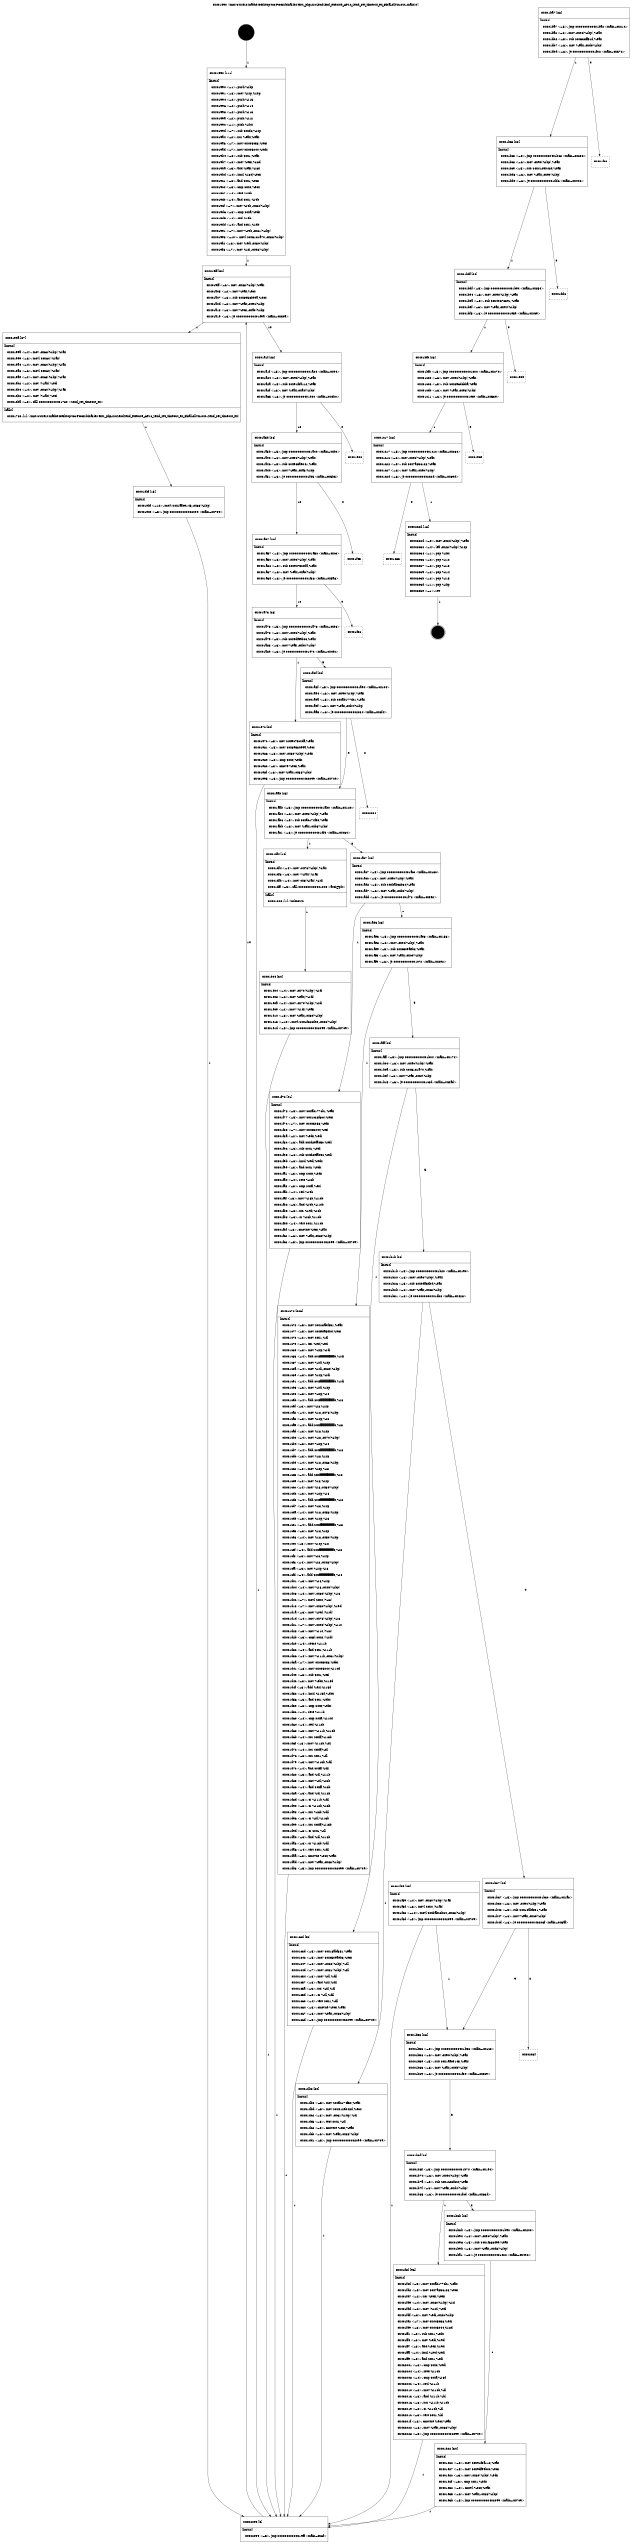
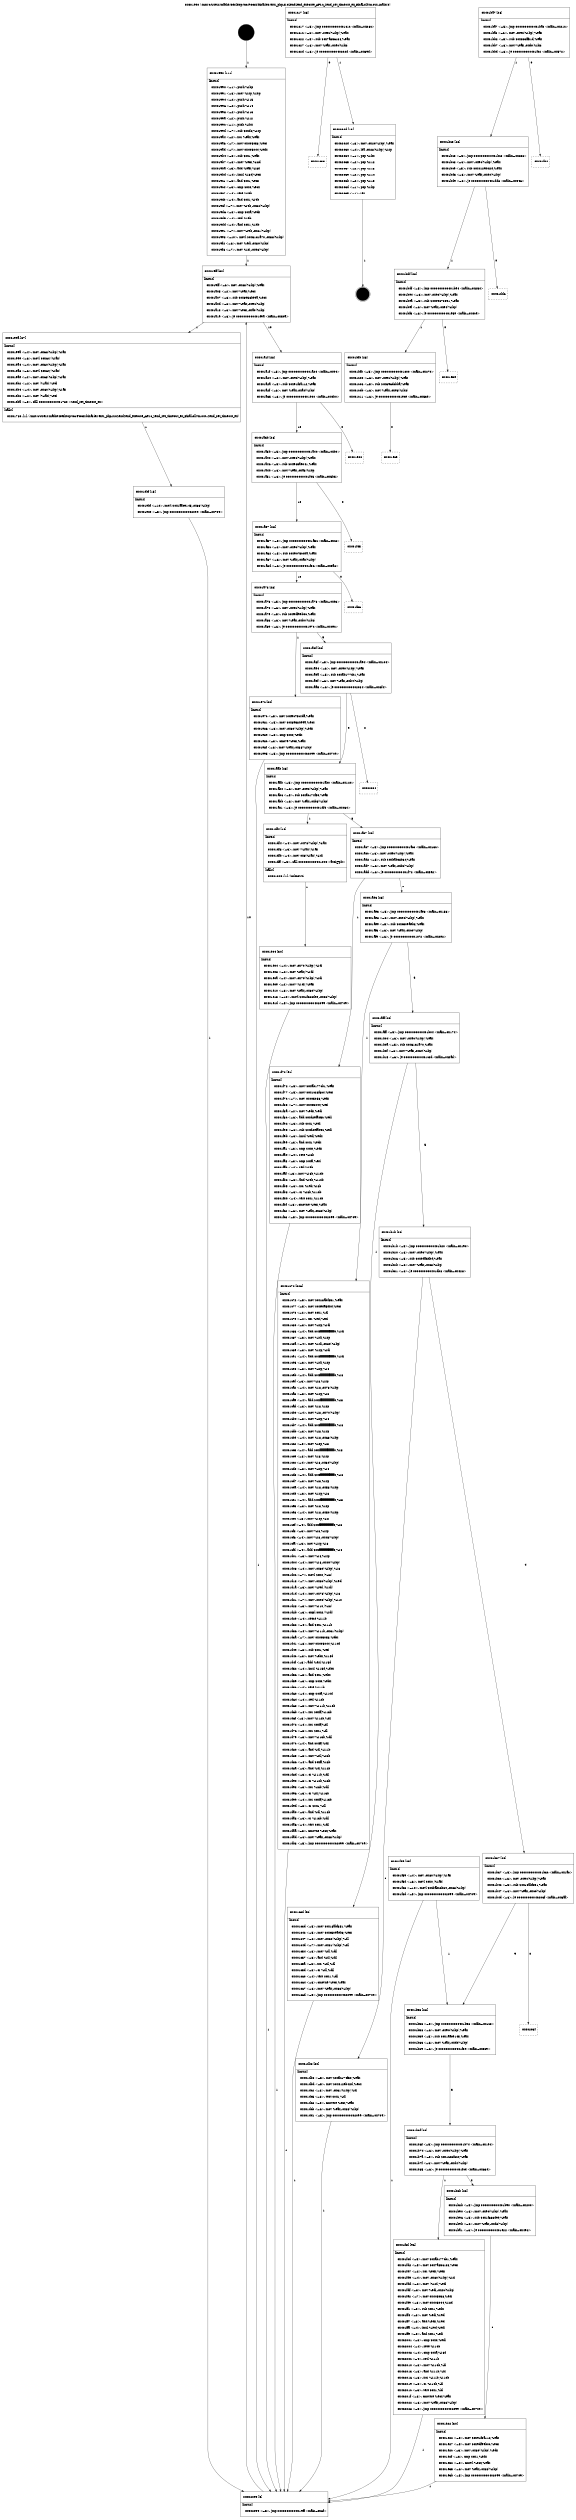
(438, 417) -> none
